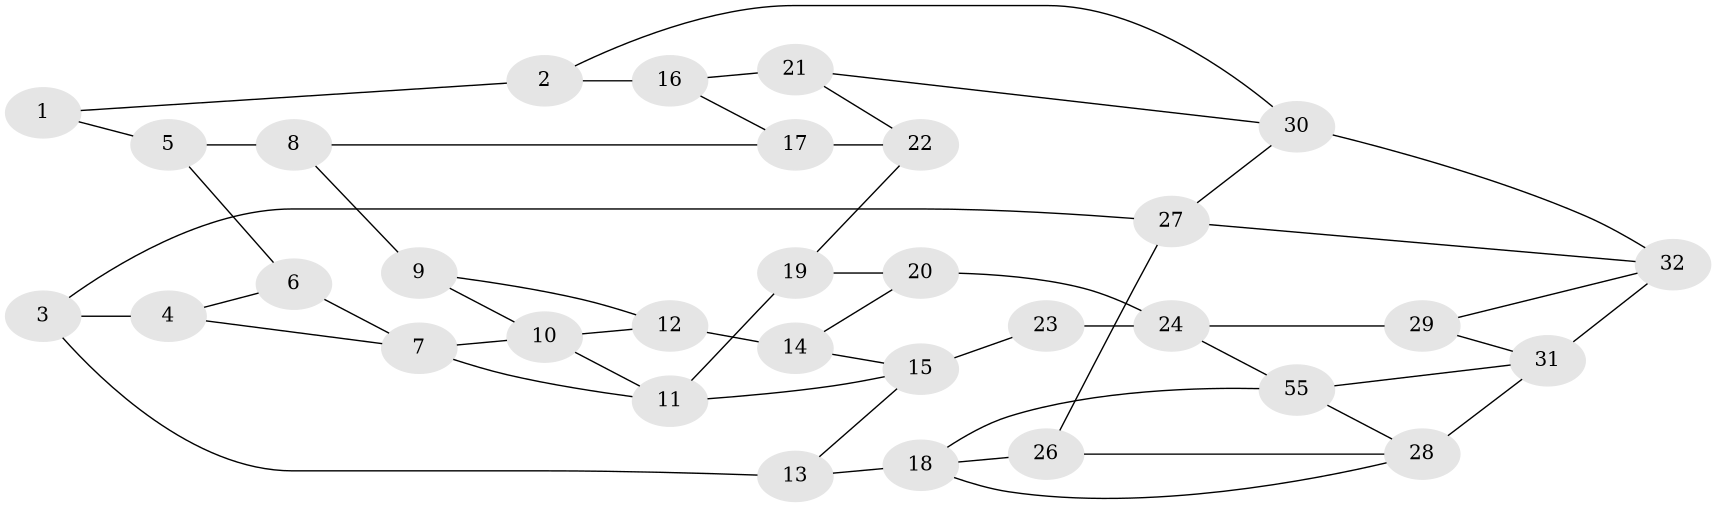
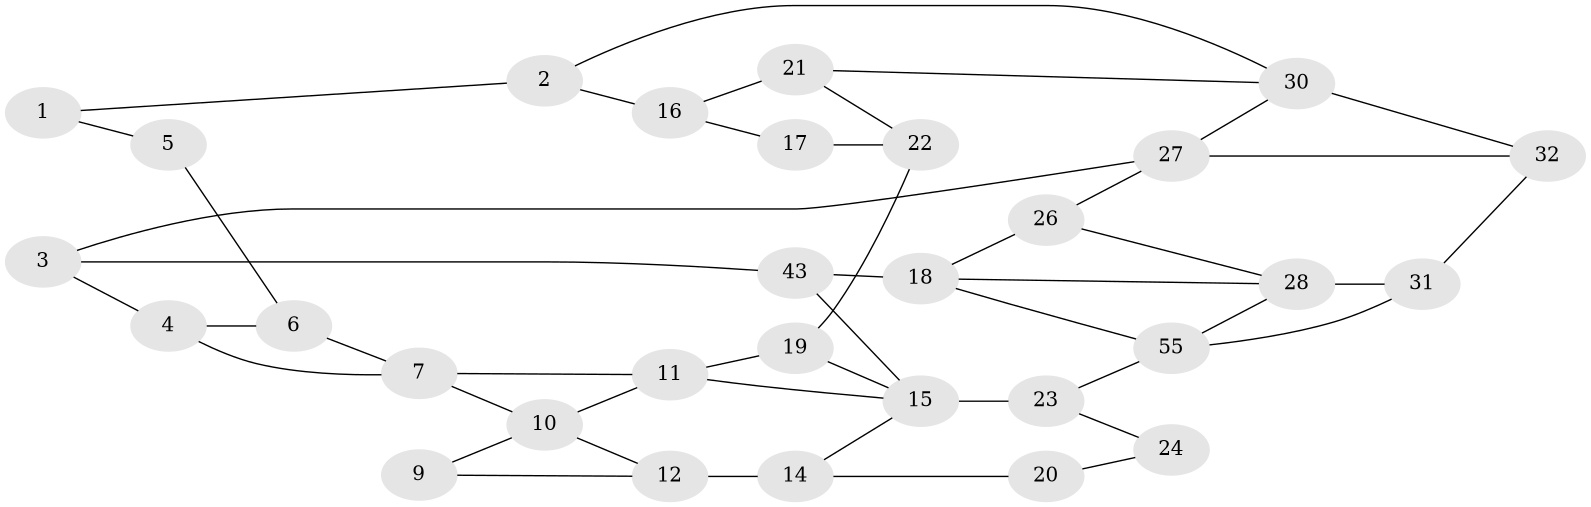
(294, 145) -> none
(858, 273) -> (858, 375)
(1422, 326) -> none
(1234, 358) -> (1109, 375)
(795, 476) -> (795, 273)
